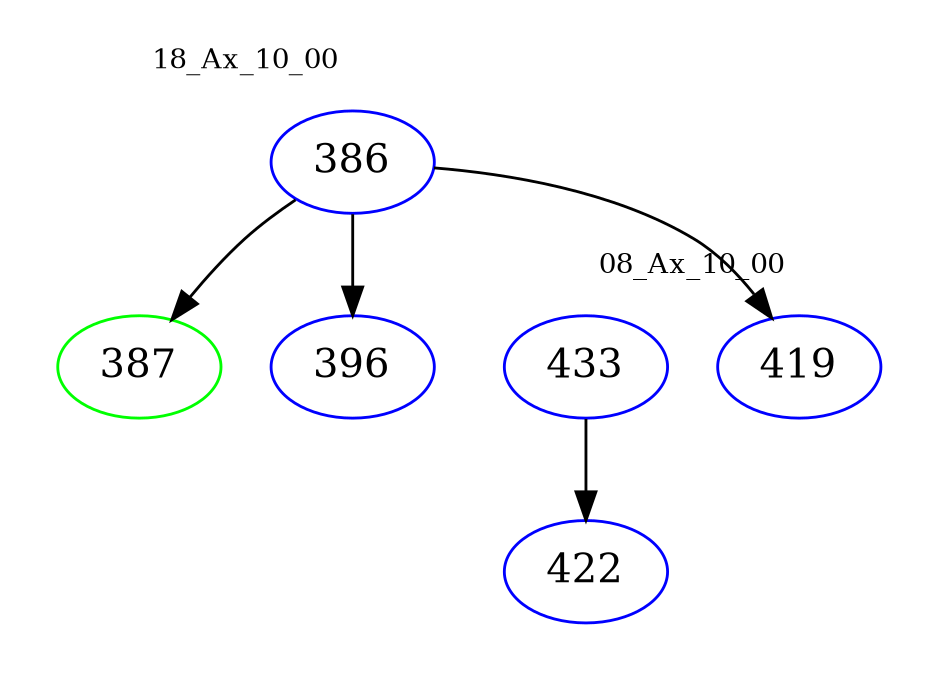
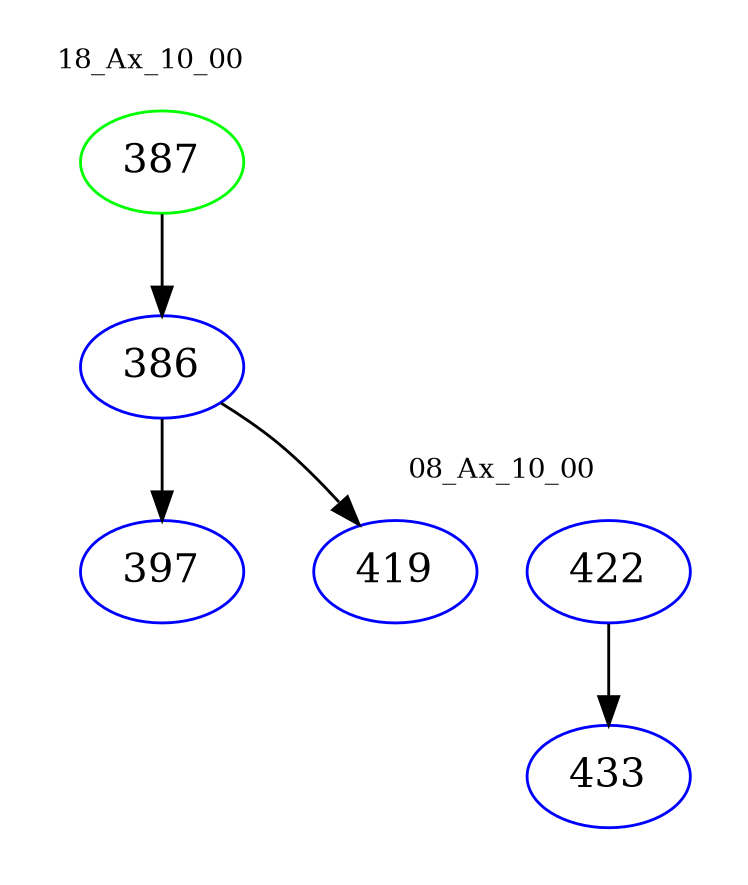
(239, 244) -> (162, 251)
(353, 367) -> (162, 572)
(586, 455) -> (609, 660)
